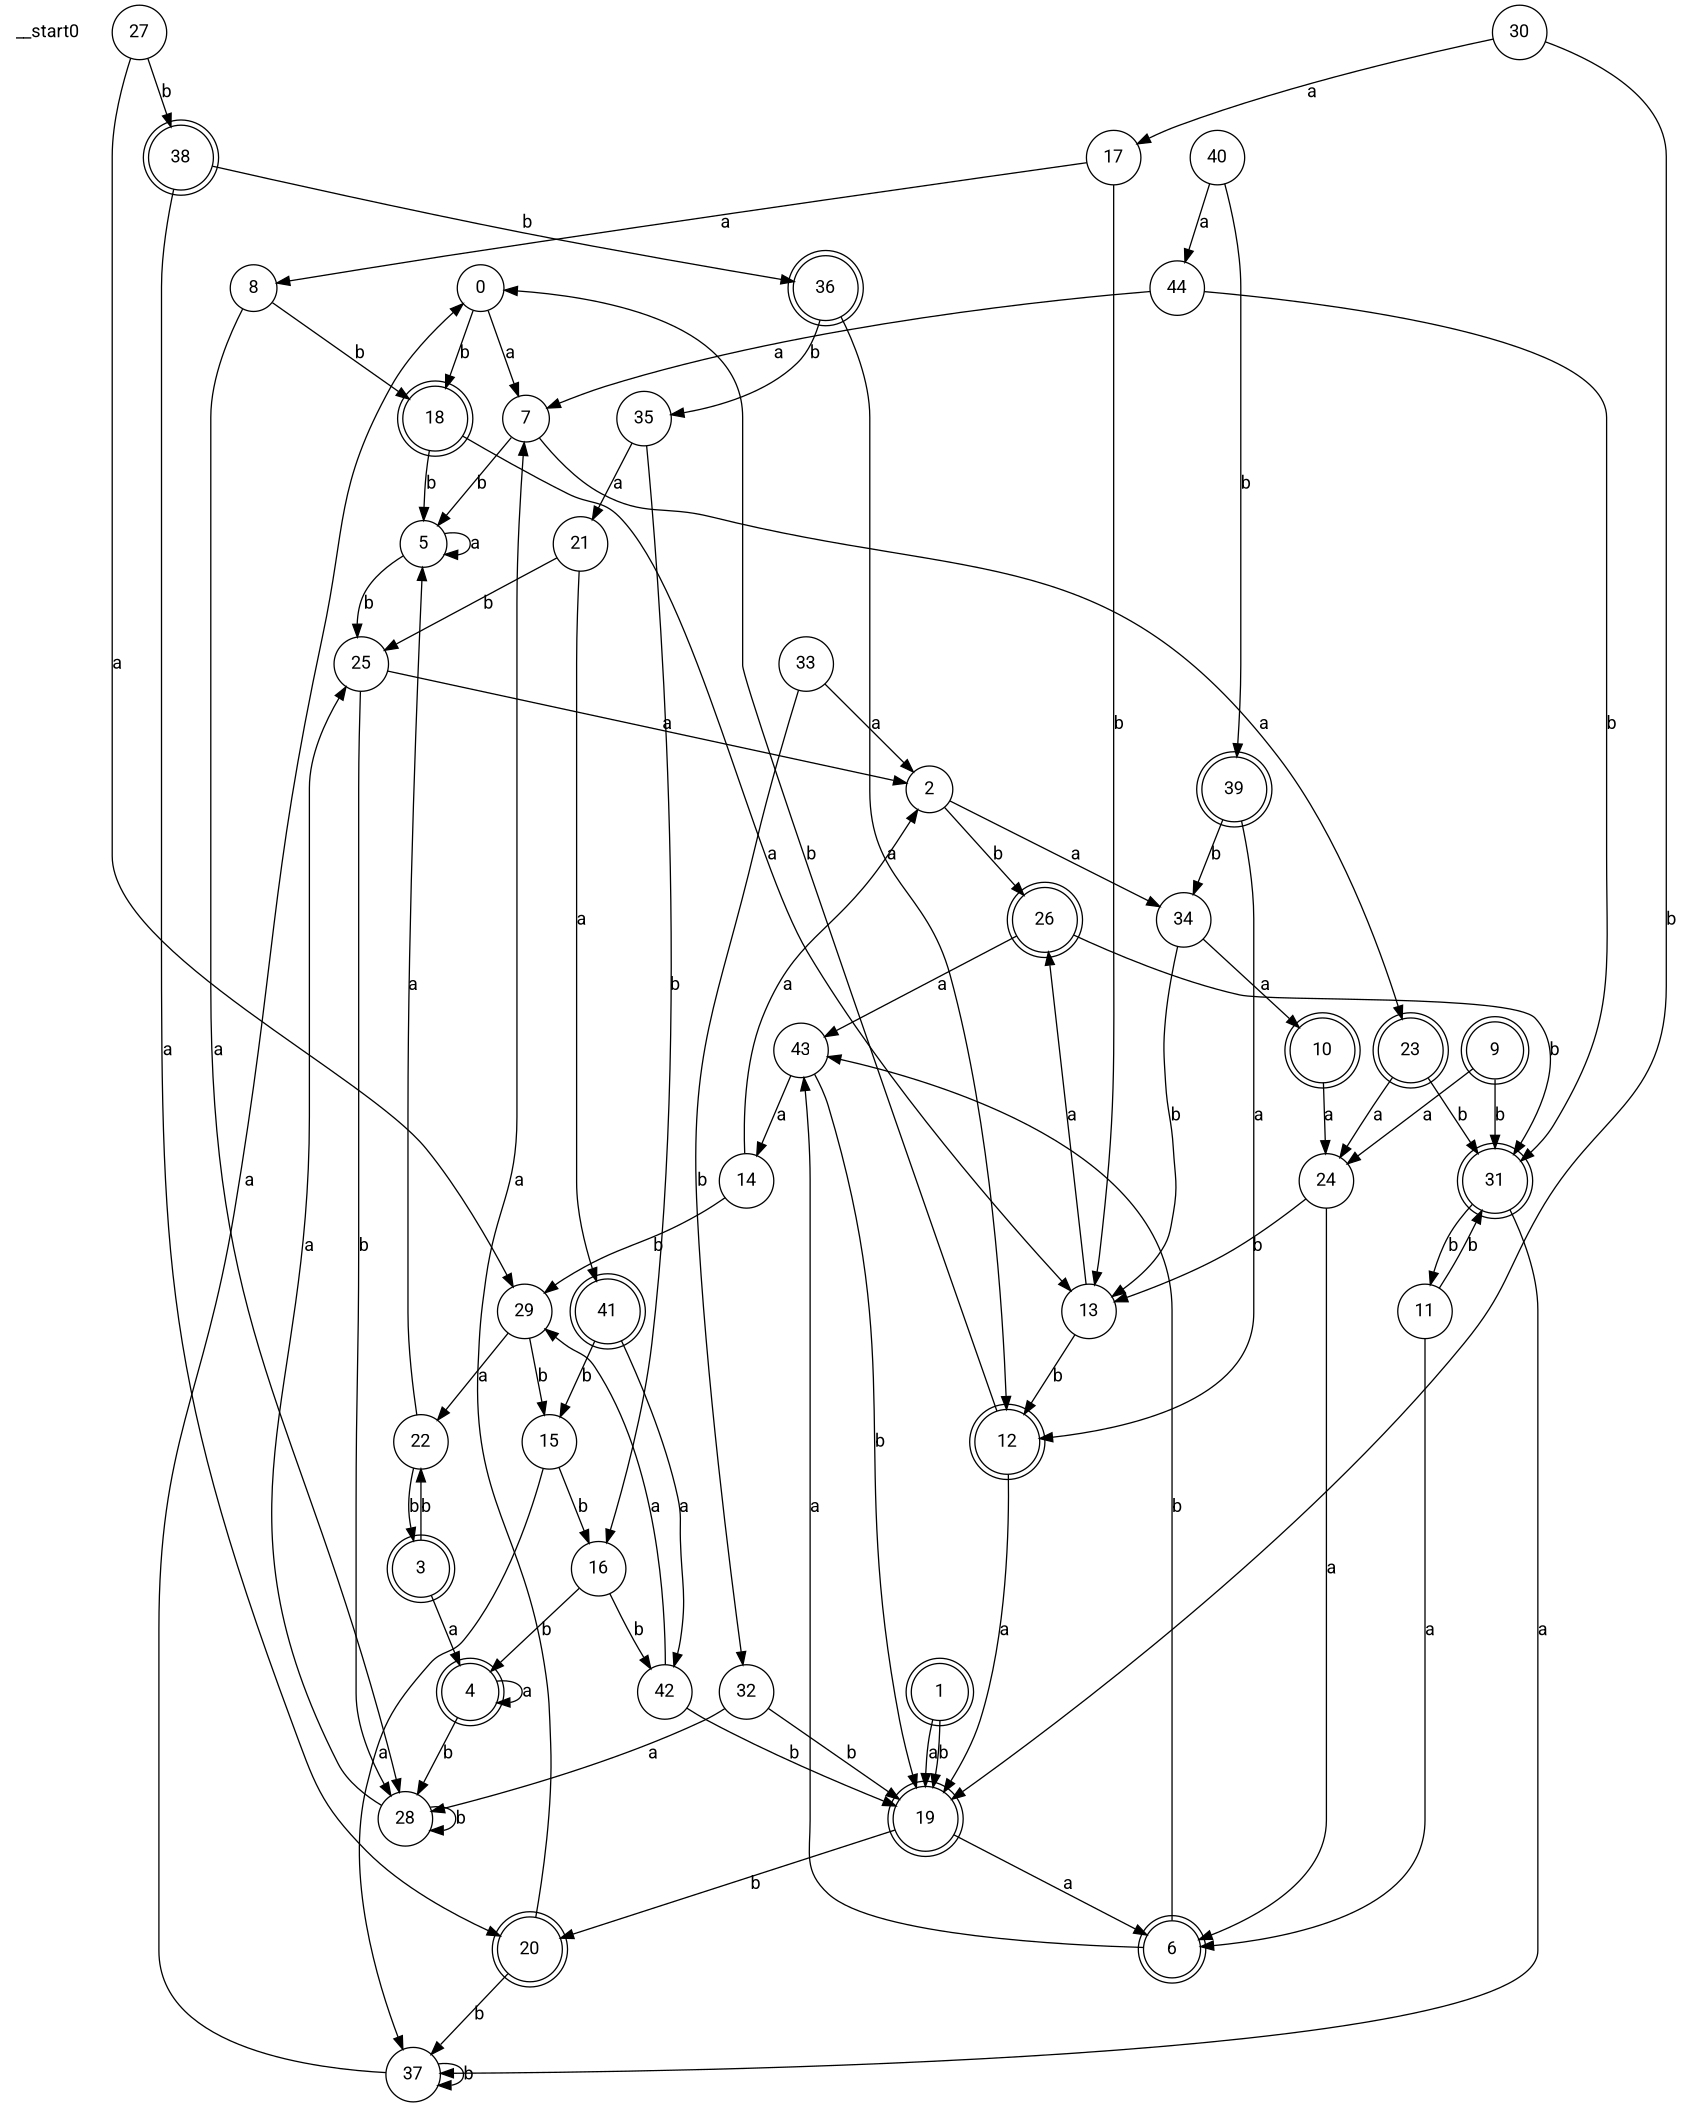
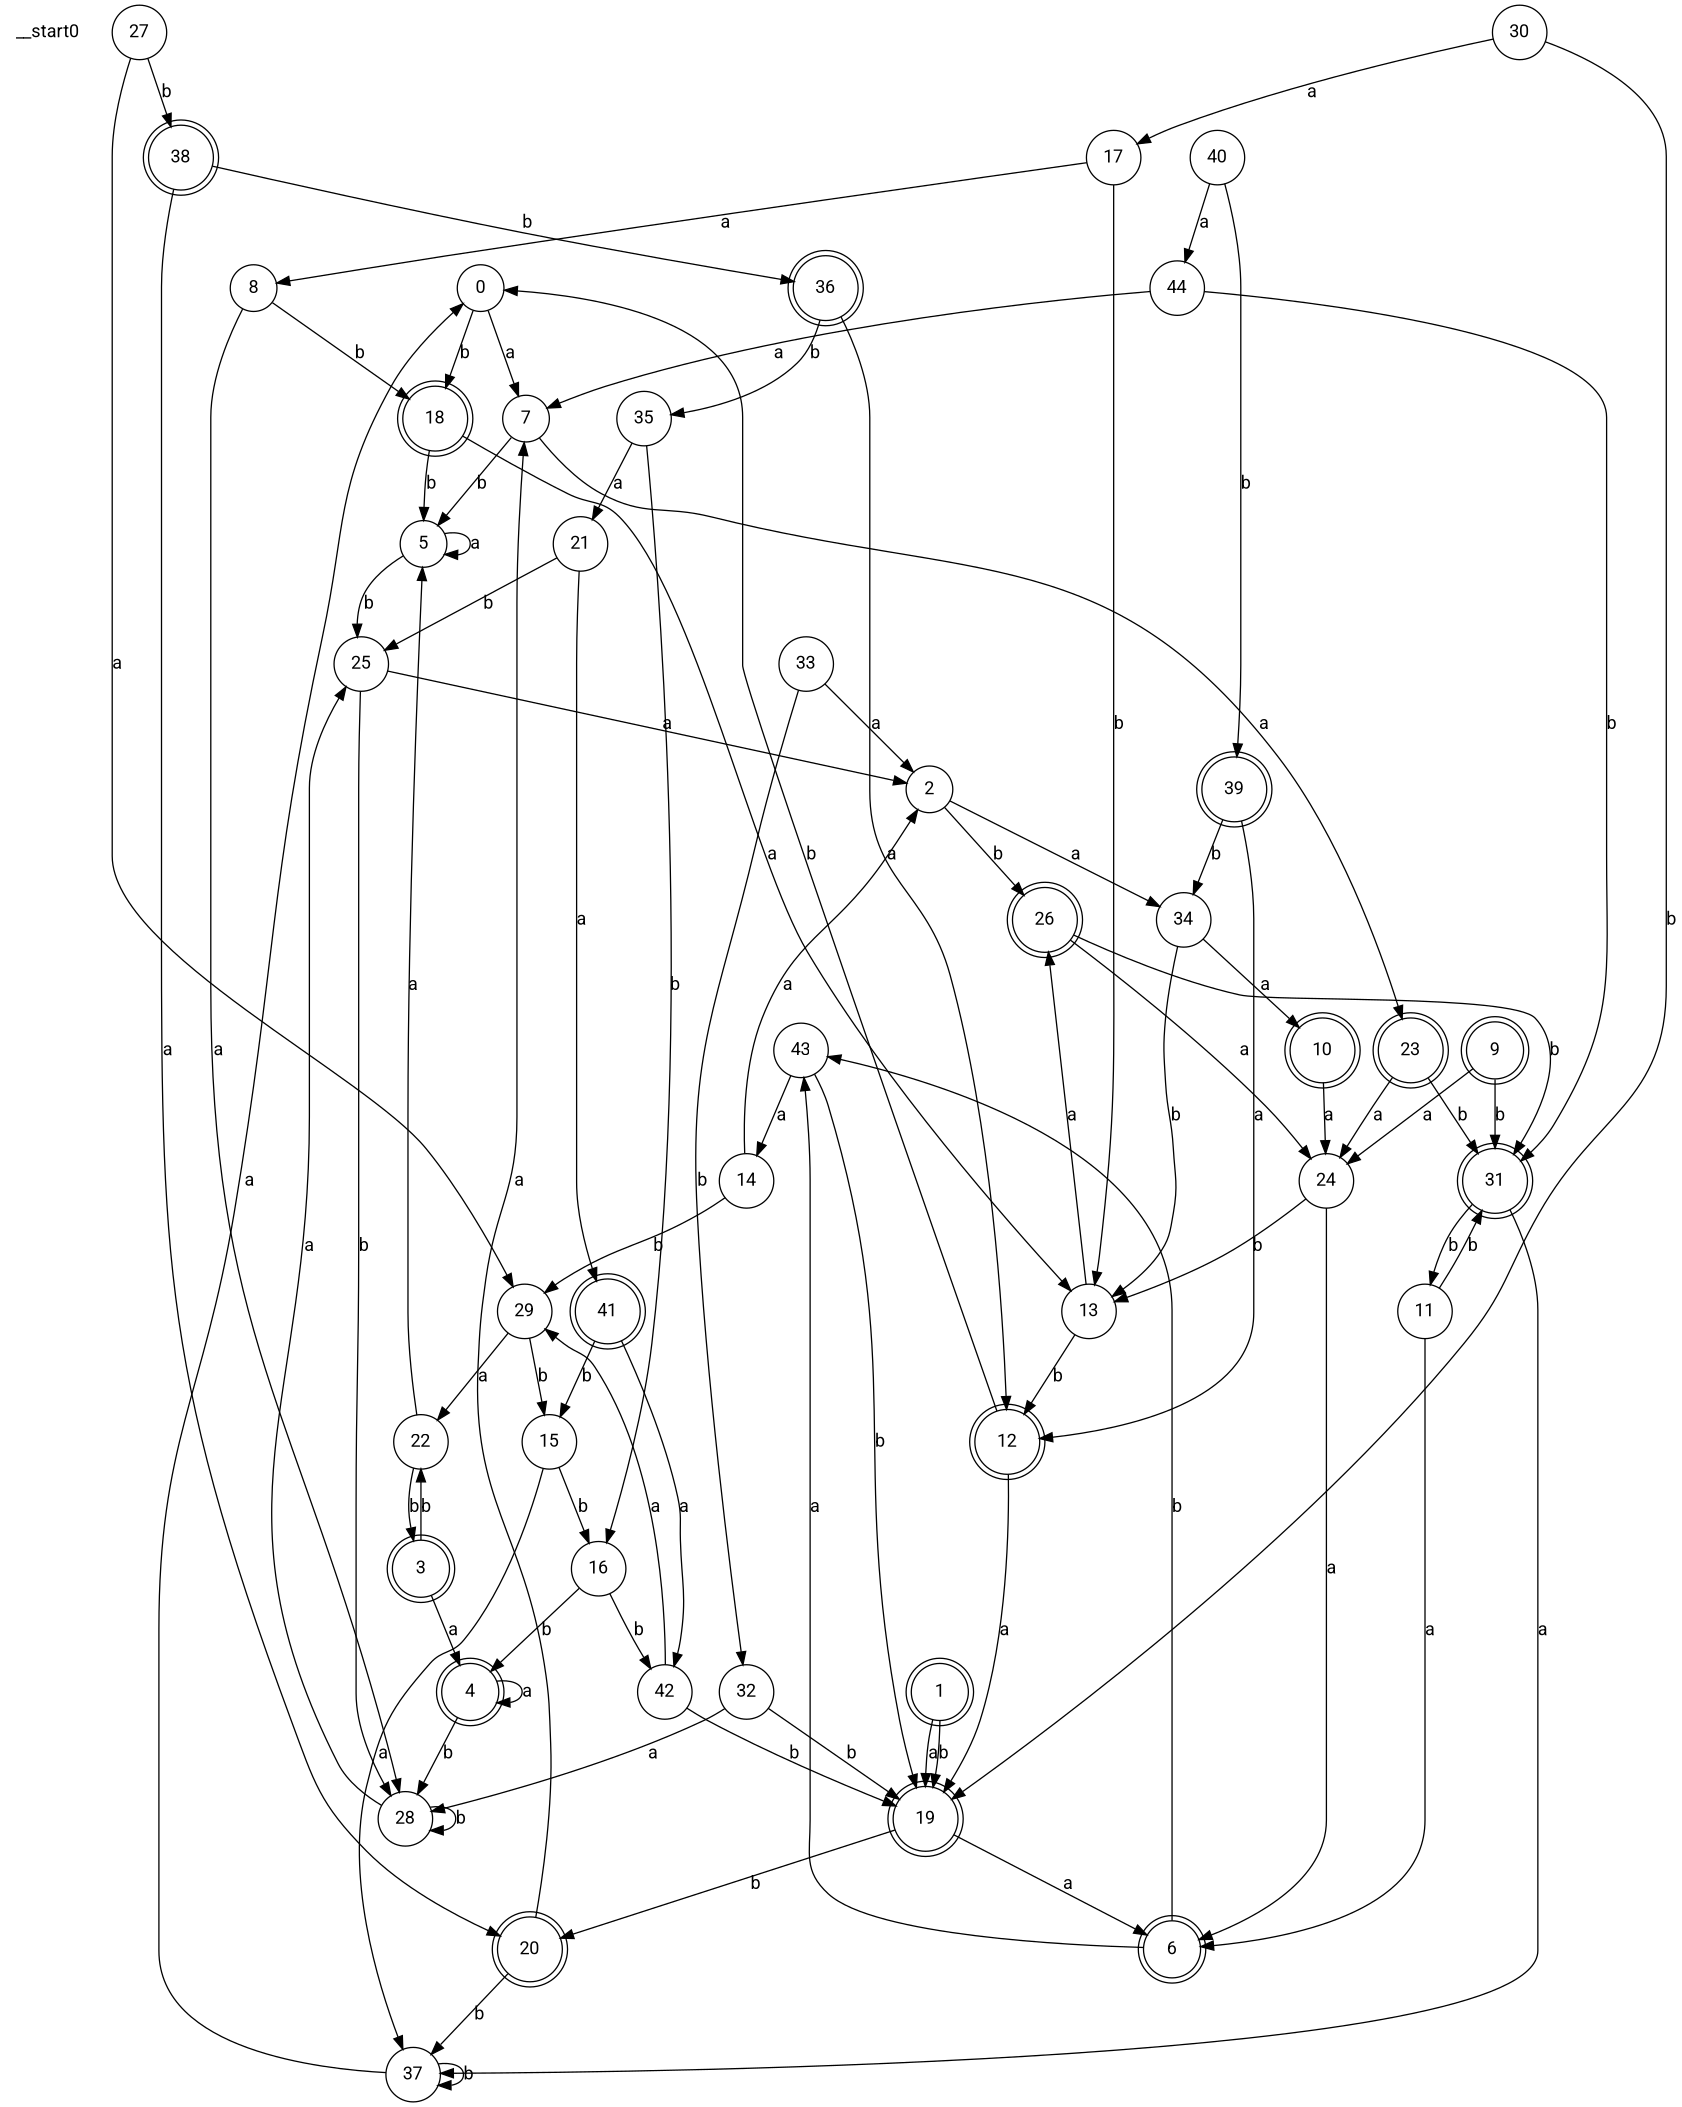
(927, 983) -> (1192, 1038)
